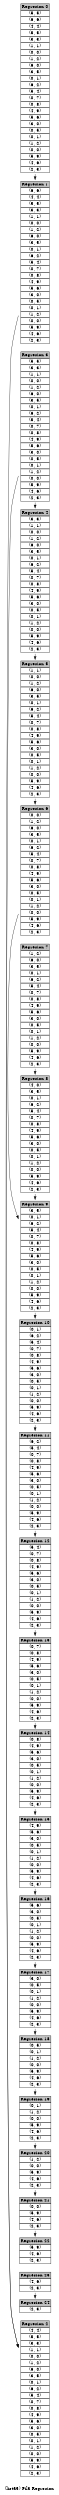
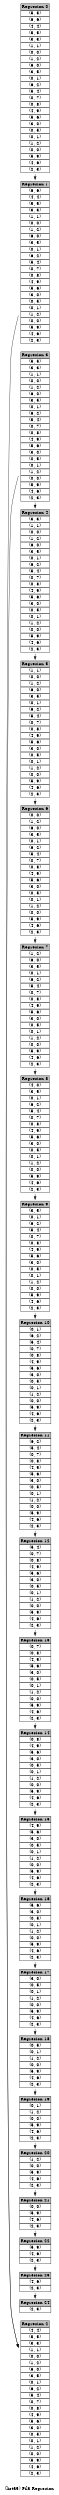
(9, 997) -> (35, 938)
none -> (35, 2266)
